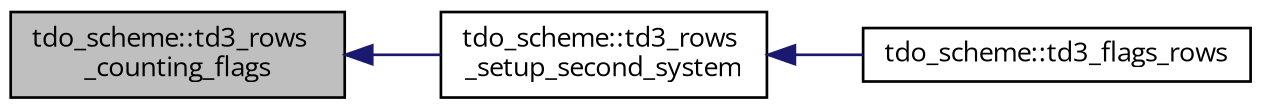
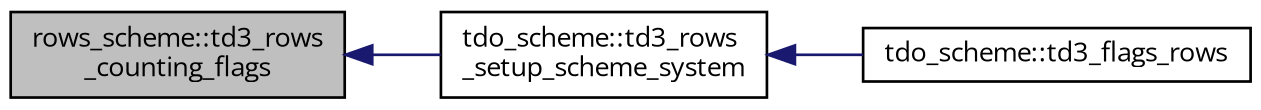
(178, 55) -> (178, 55)
(604, 55) -> (604, 55)
